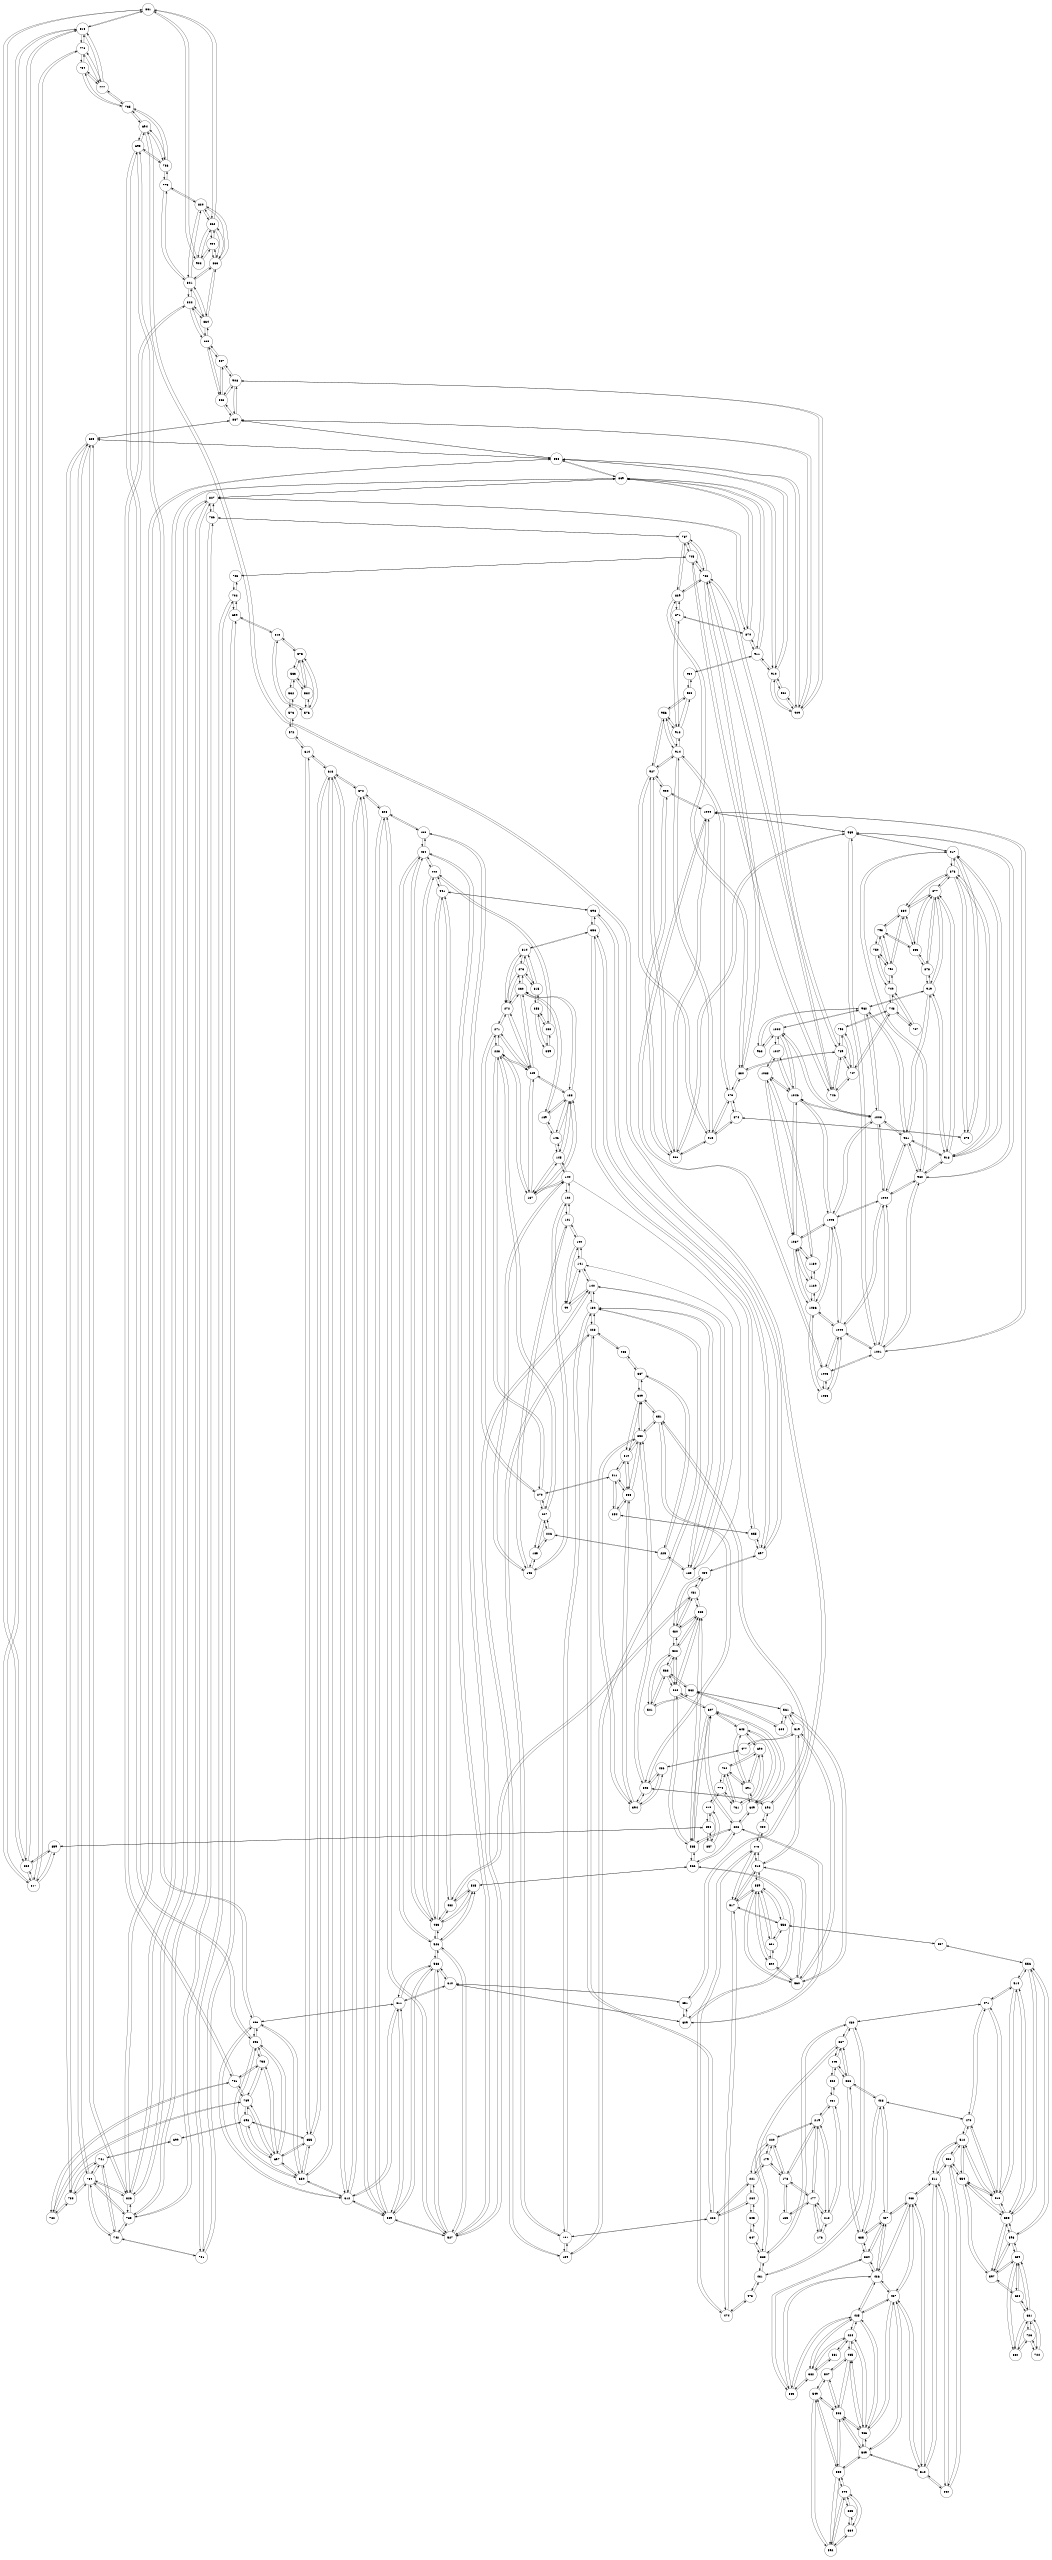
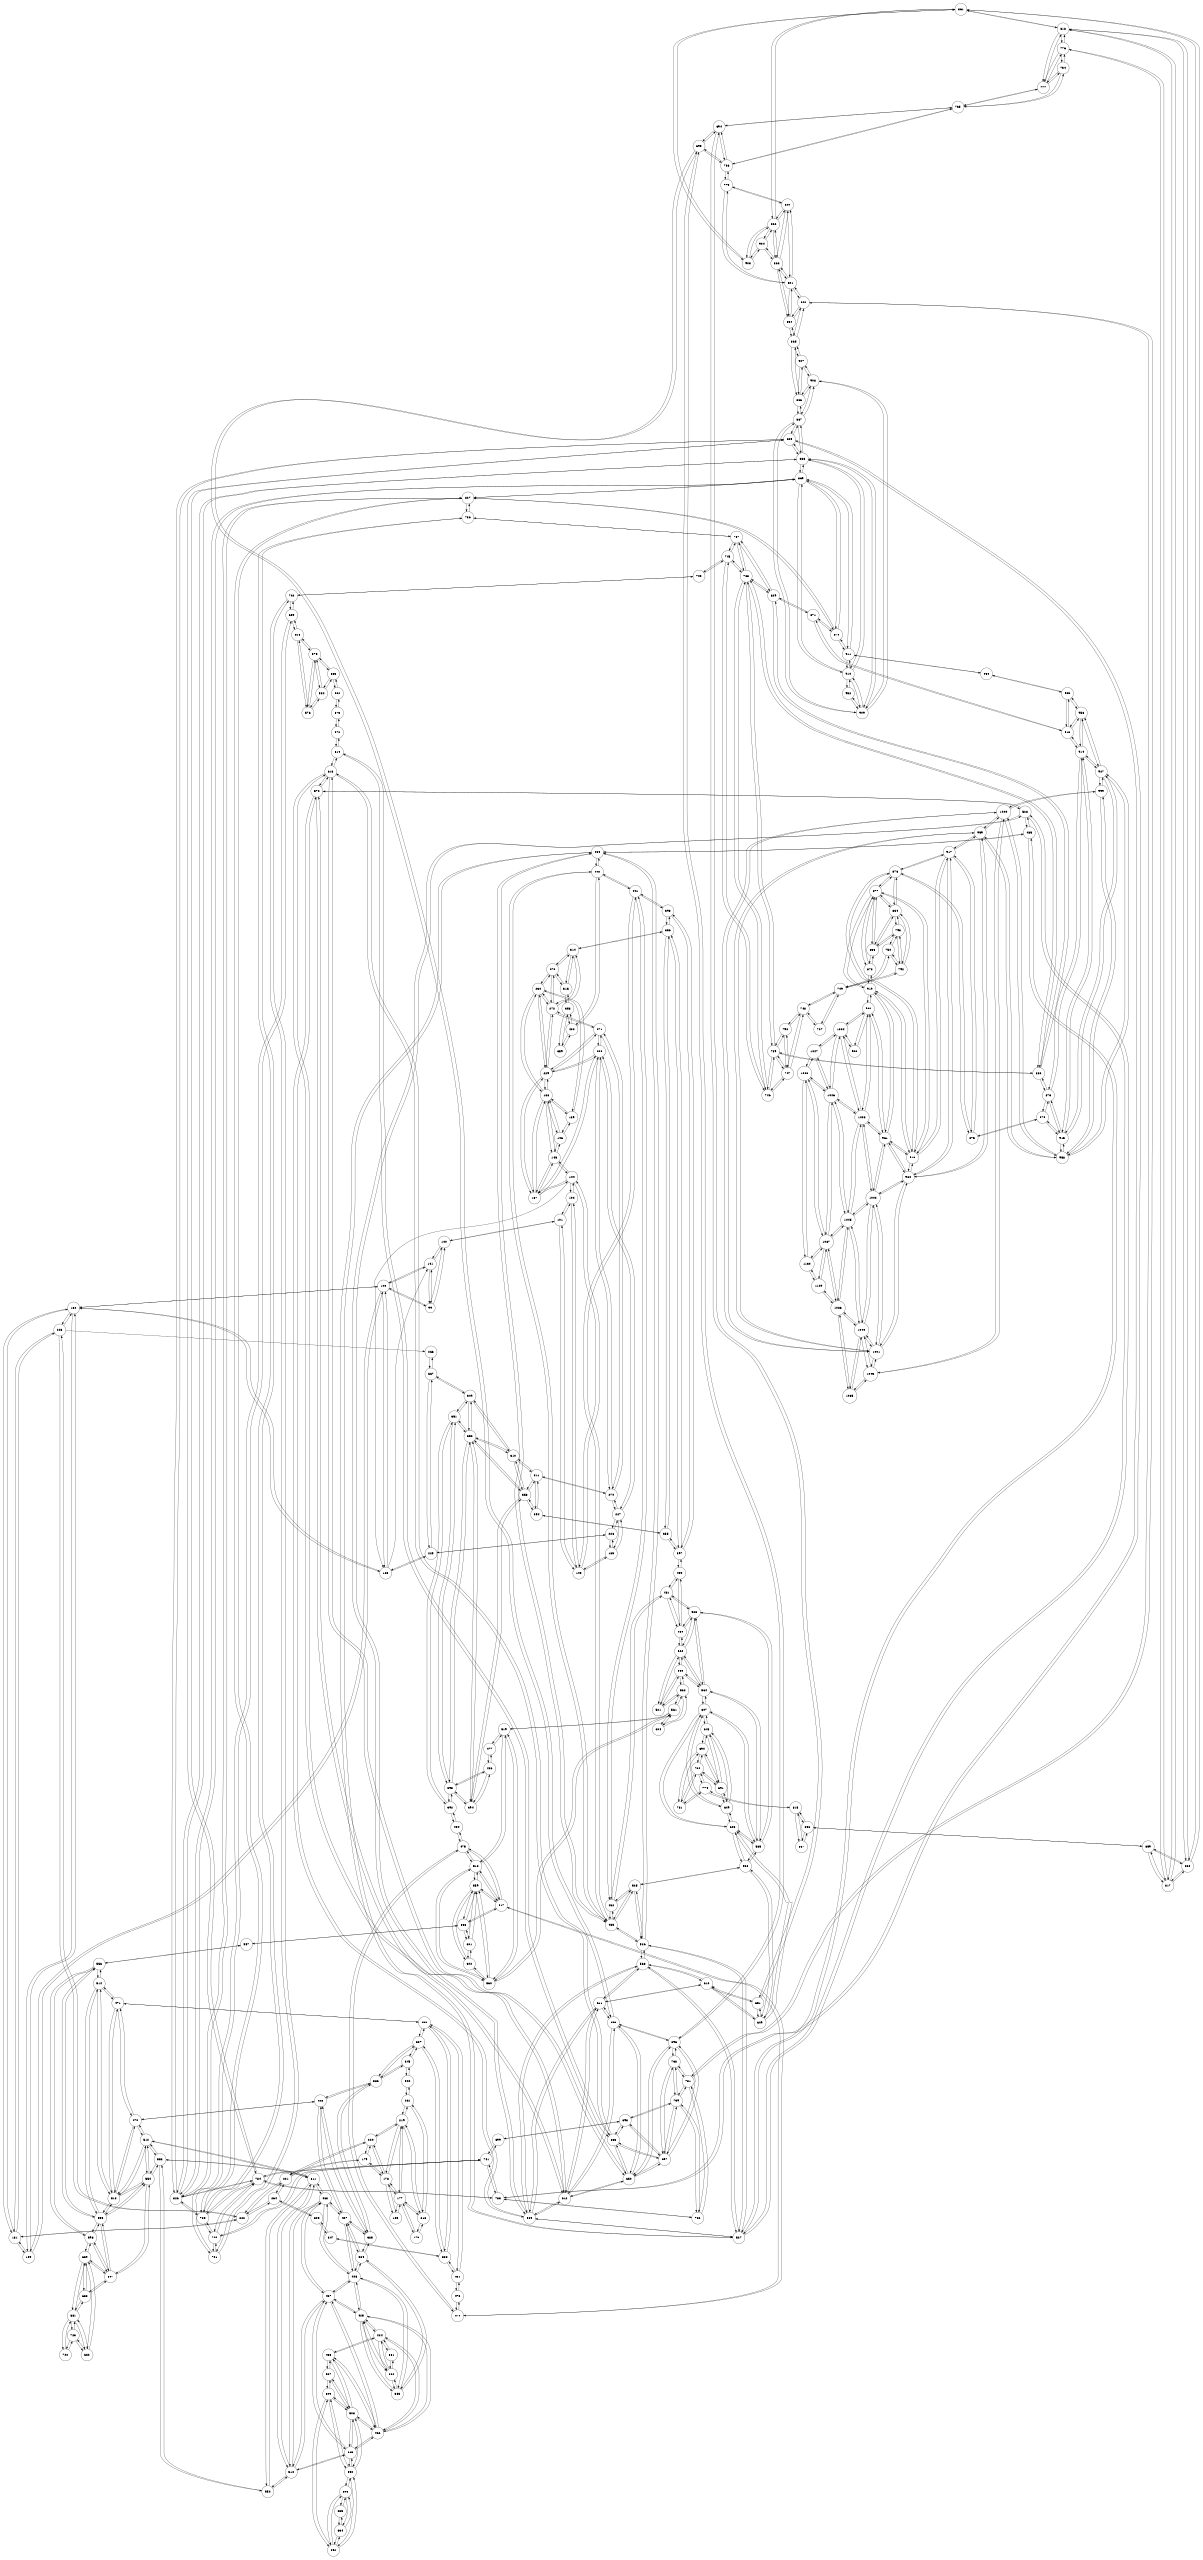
(610, 1341) -> none
